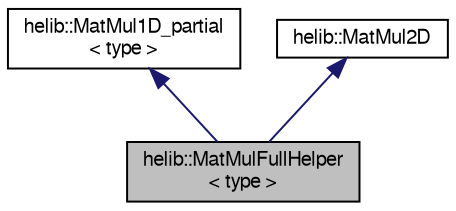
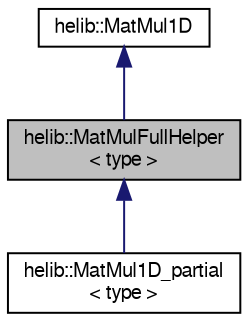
(362, 39) -> (124, 28)
(191, 113) -> (124, 227)
